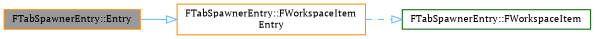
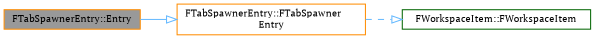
(271, 19) -> (271, 19)
(496, 19) -> (496, 19)
